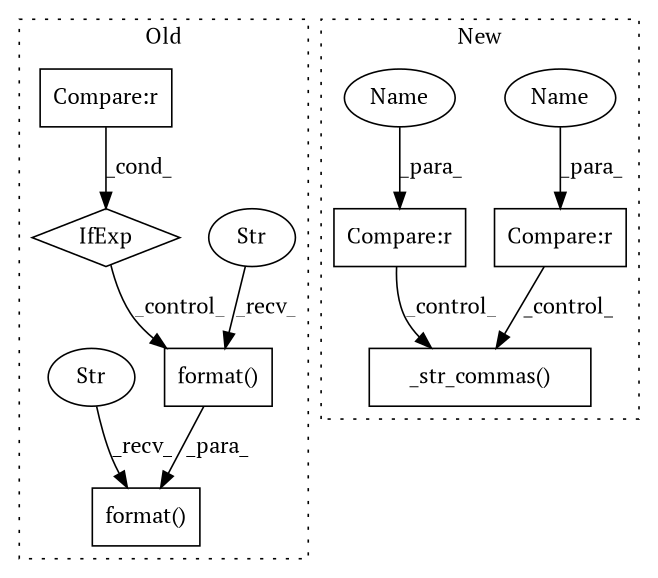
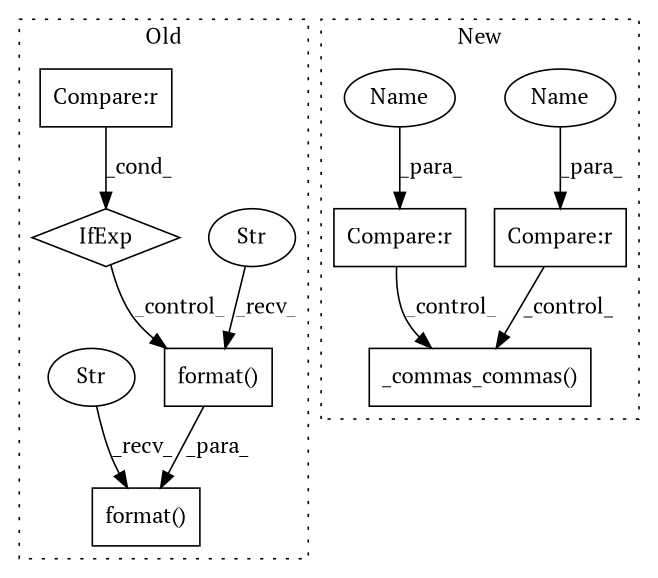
(480, 377) -> (480, 377)
